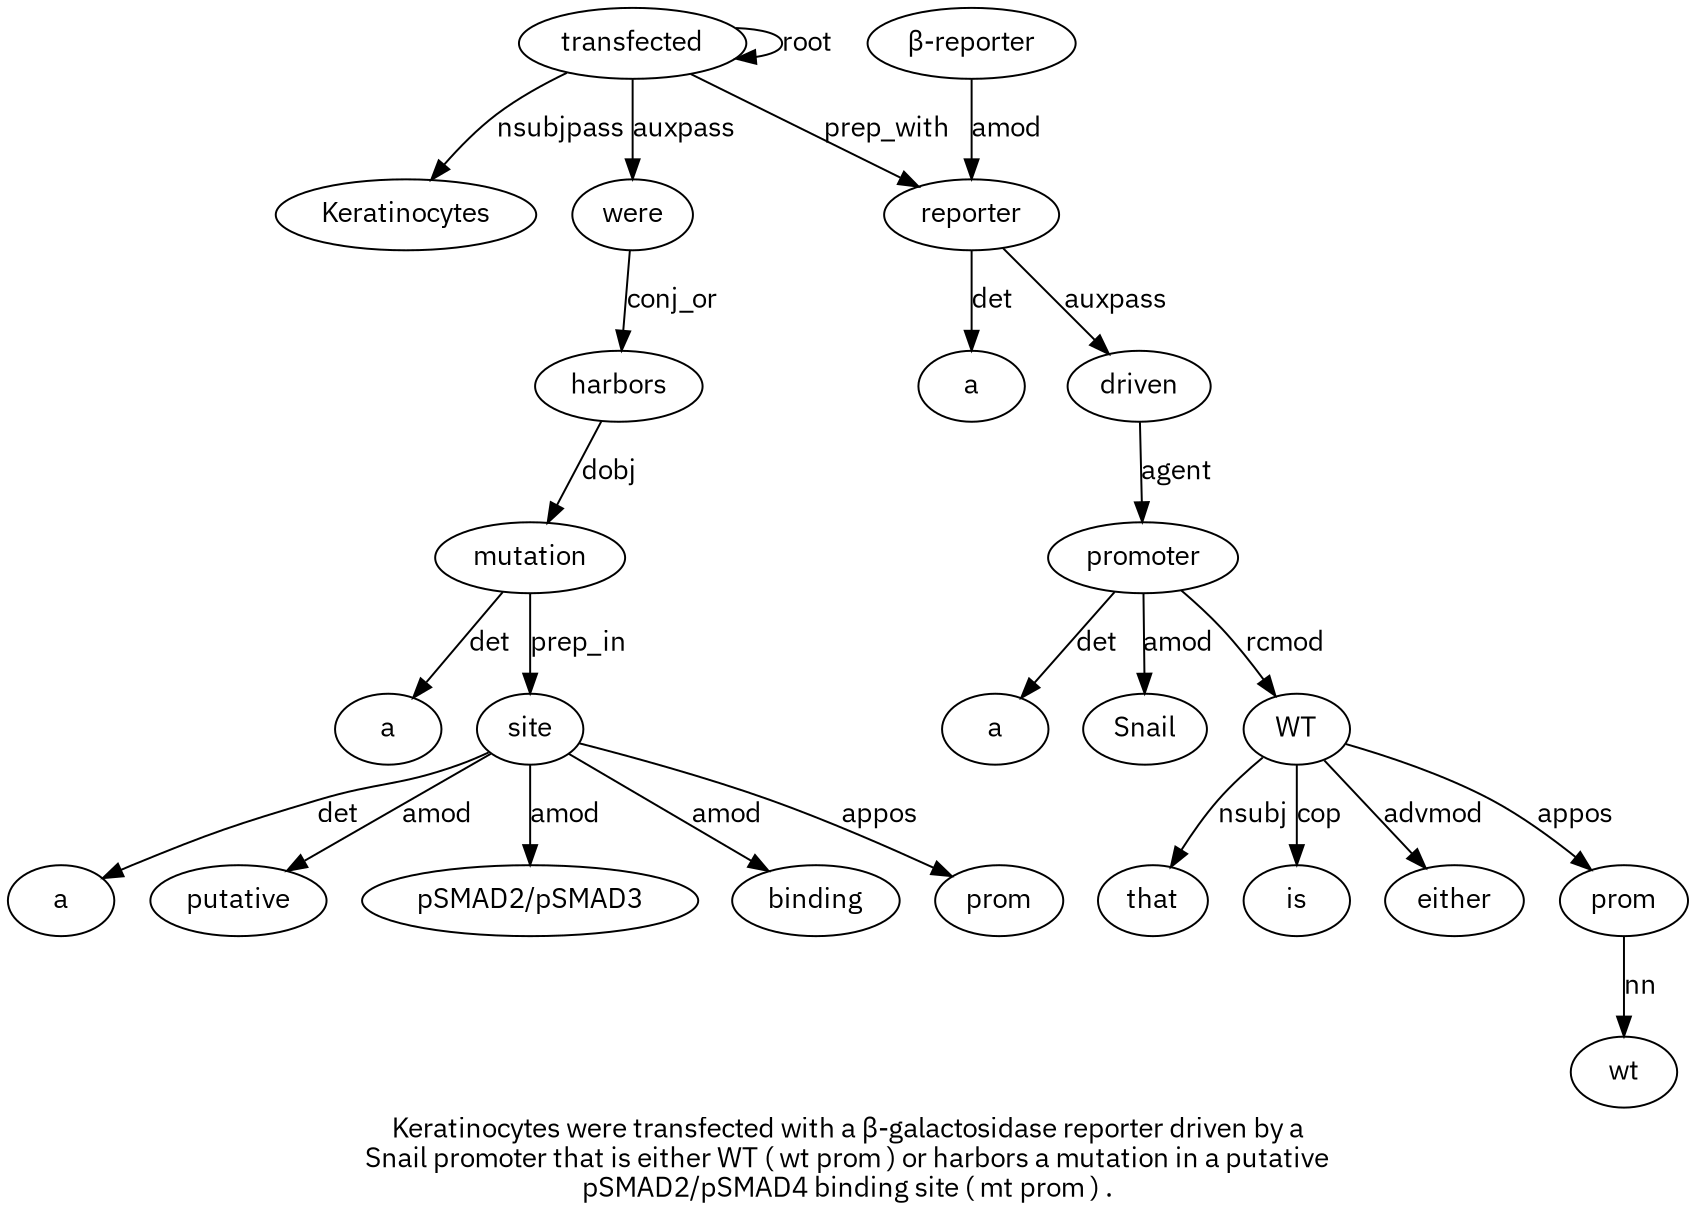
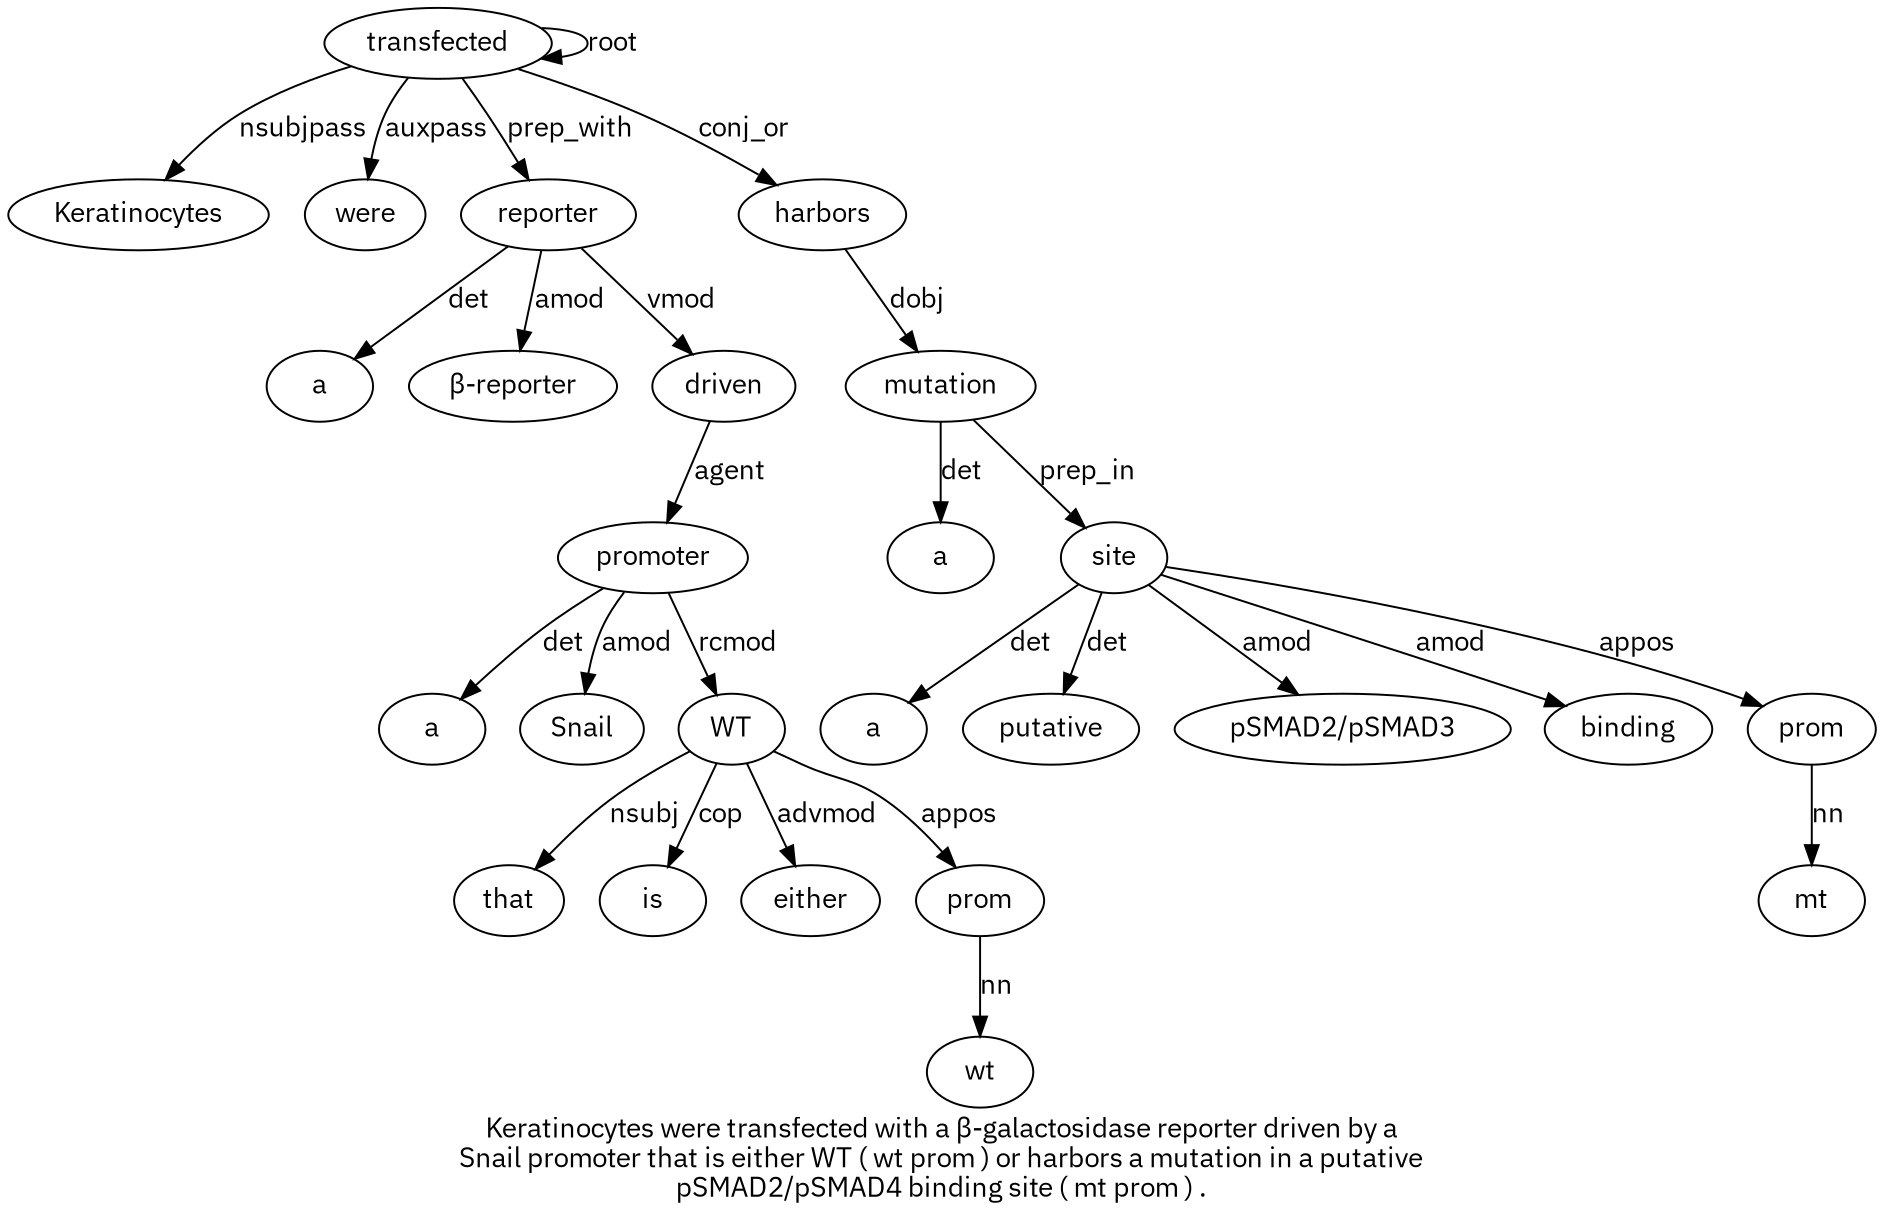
(972, 119) -> (533, 291)
(627, 291) -> (642, 115)
(1115, 301) -> (681, 301)
(438, 815) -> (1108, 643)
none -> (1812, 901)
